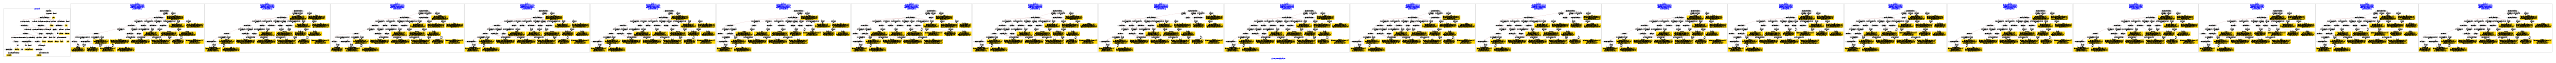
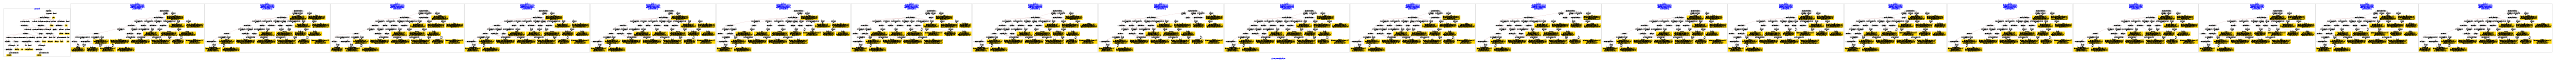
(62, 36) -> (61, 36)
none -> (8, 42)
(22, 49) -> (22, 49)
(14, 53) -> (14, 53)
